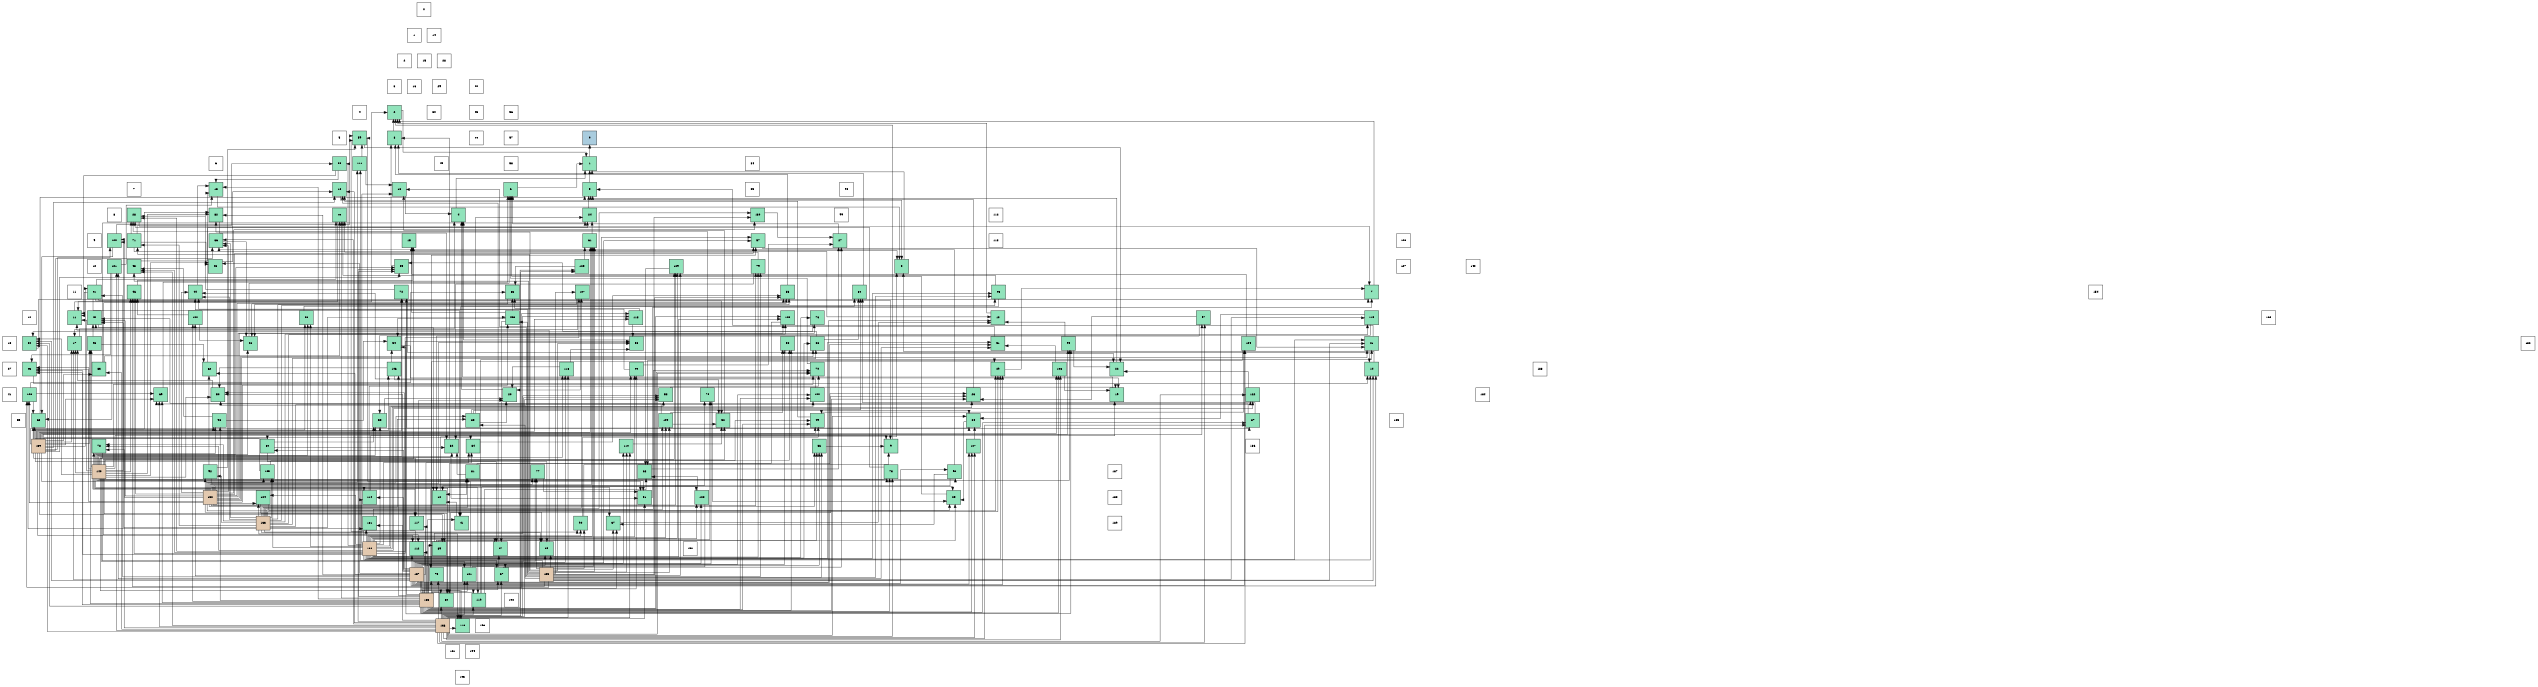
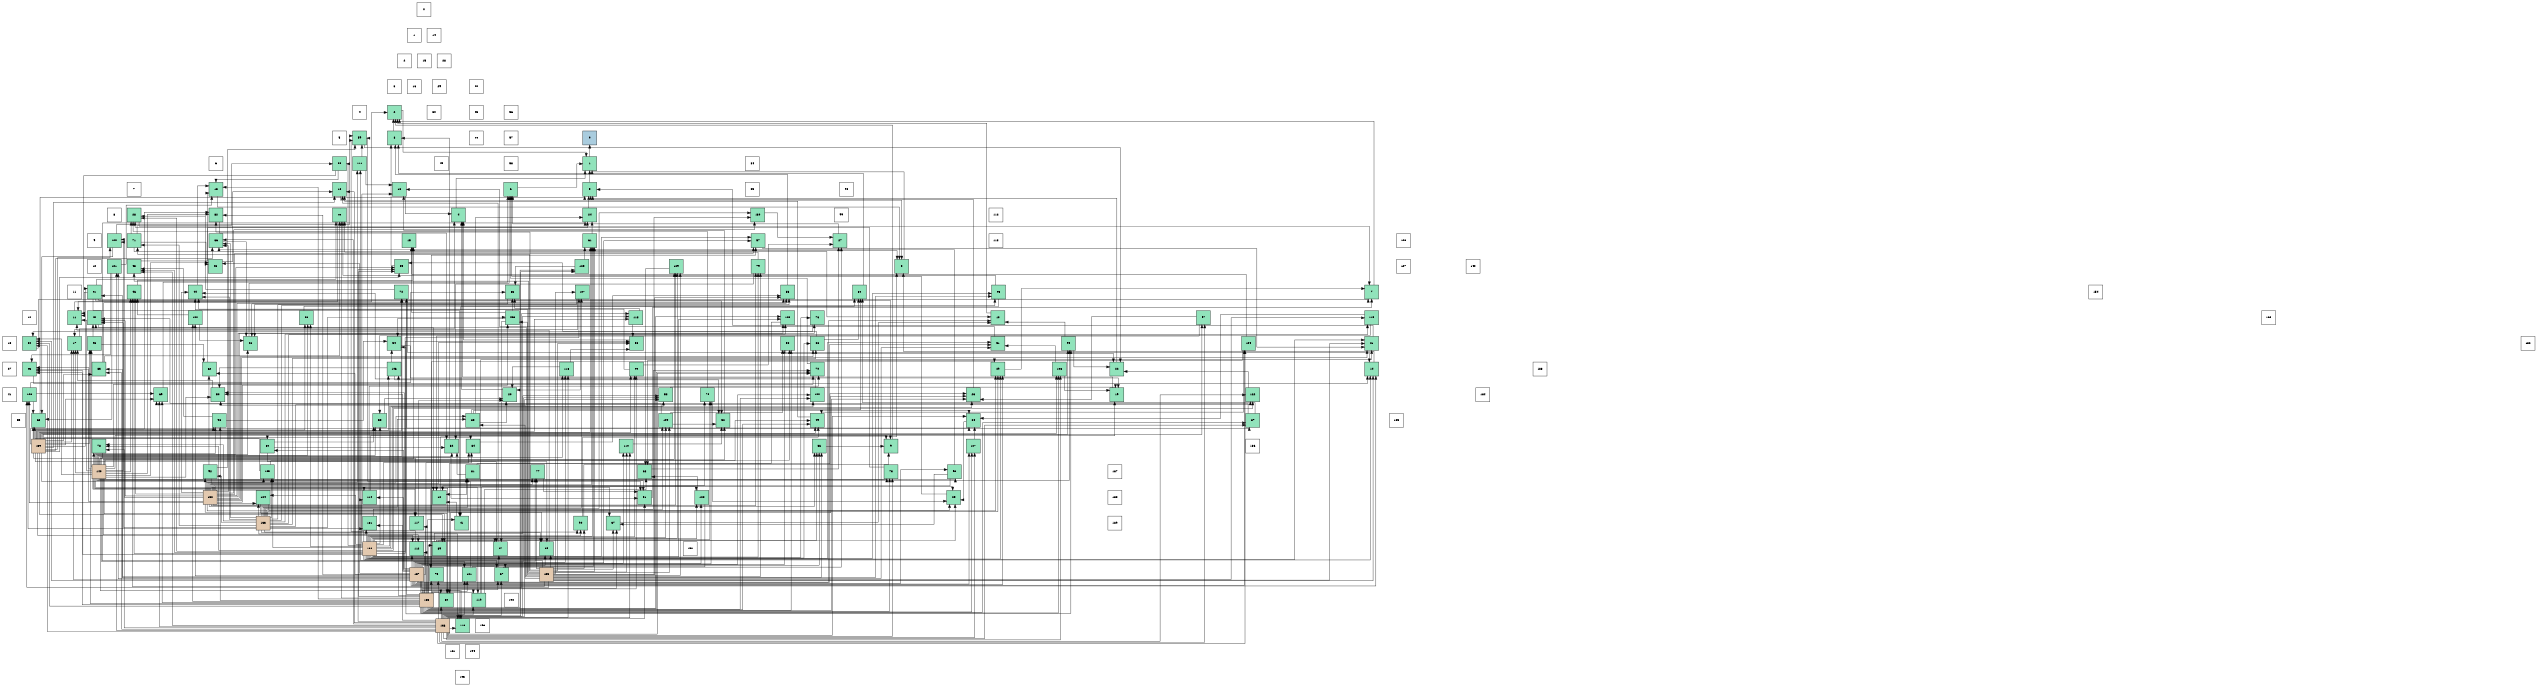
none -> (155, 578)
